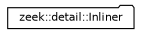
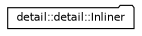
(71, 18) -> (71, 18)
